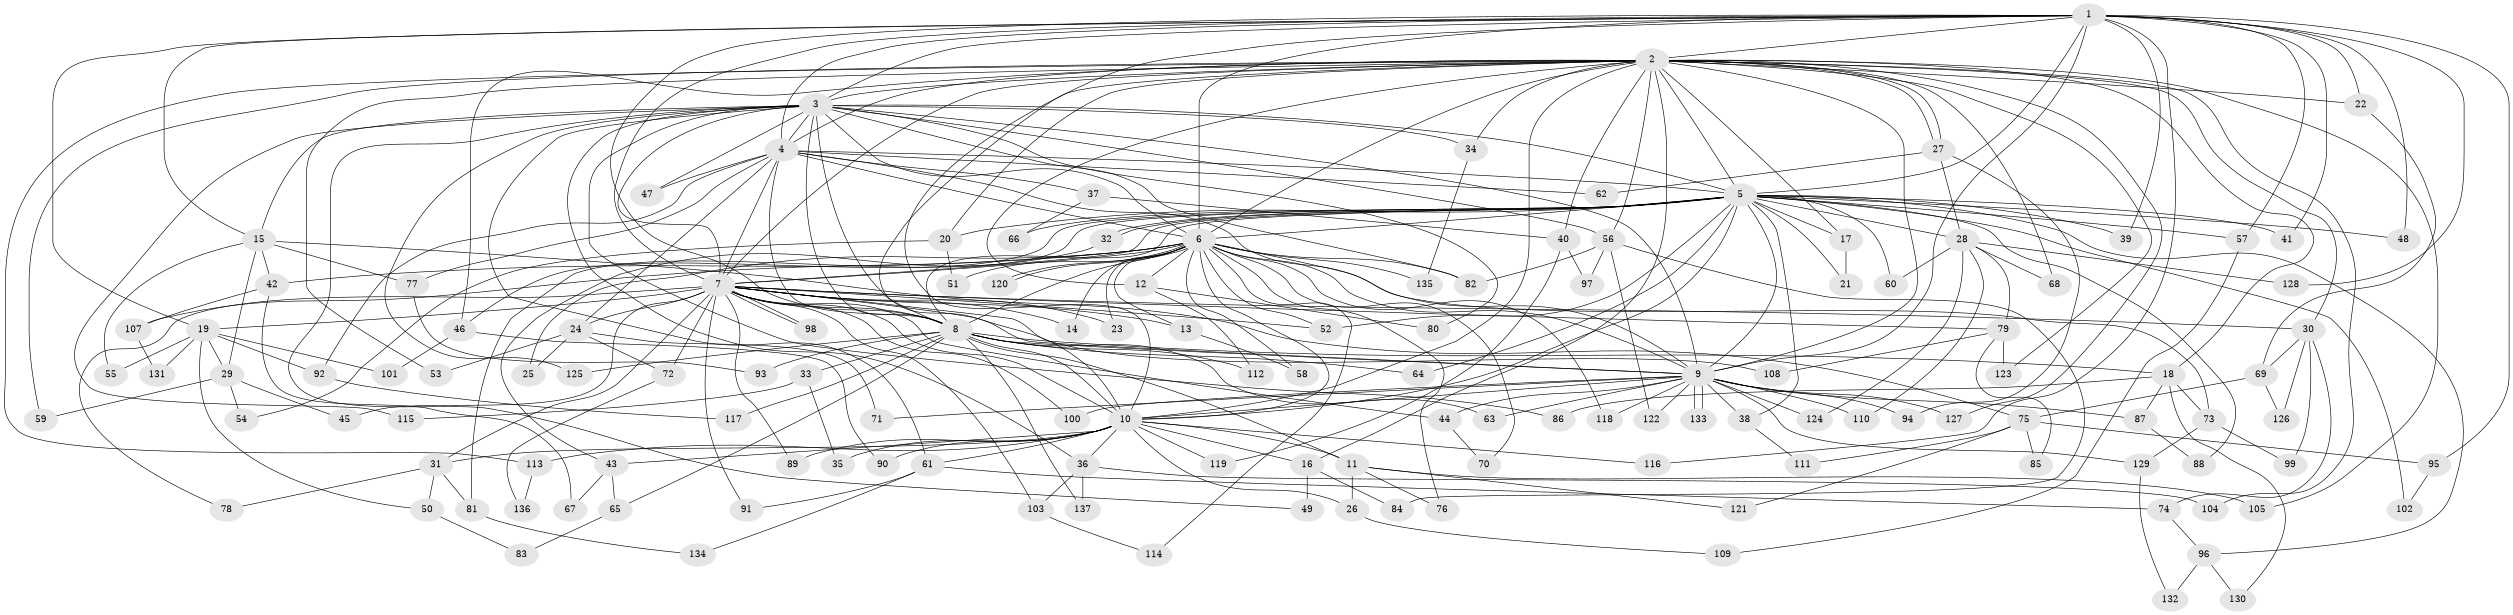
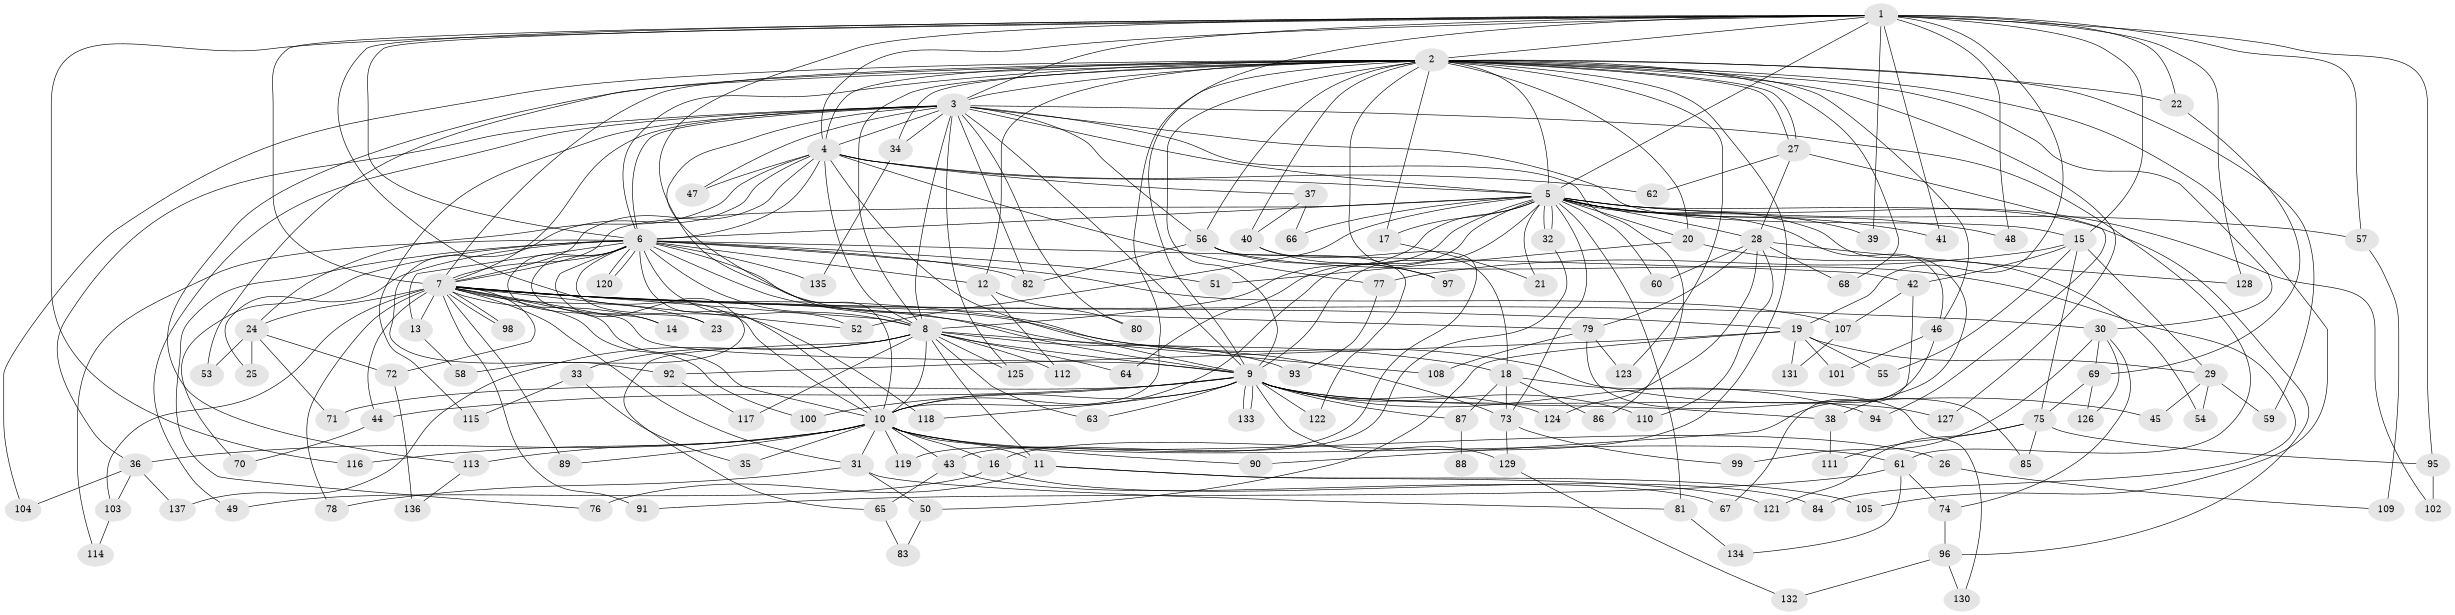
(2031, 260) -> (1584, 296)
(1352, 492) -> none
